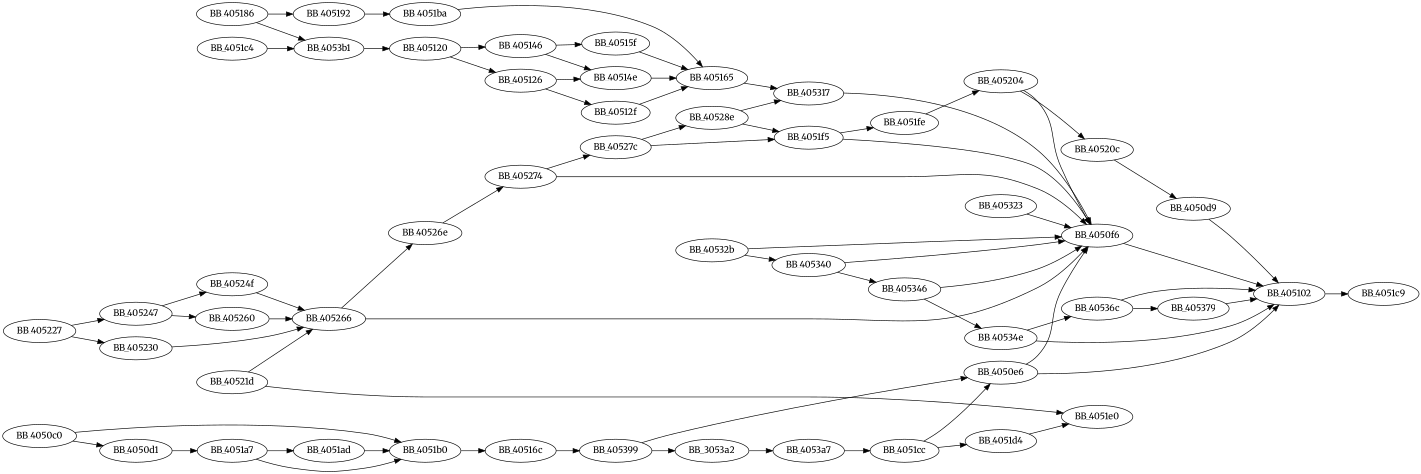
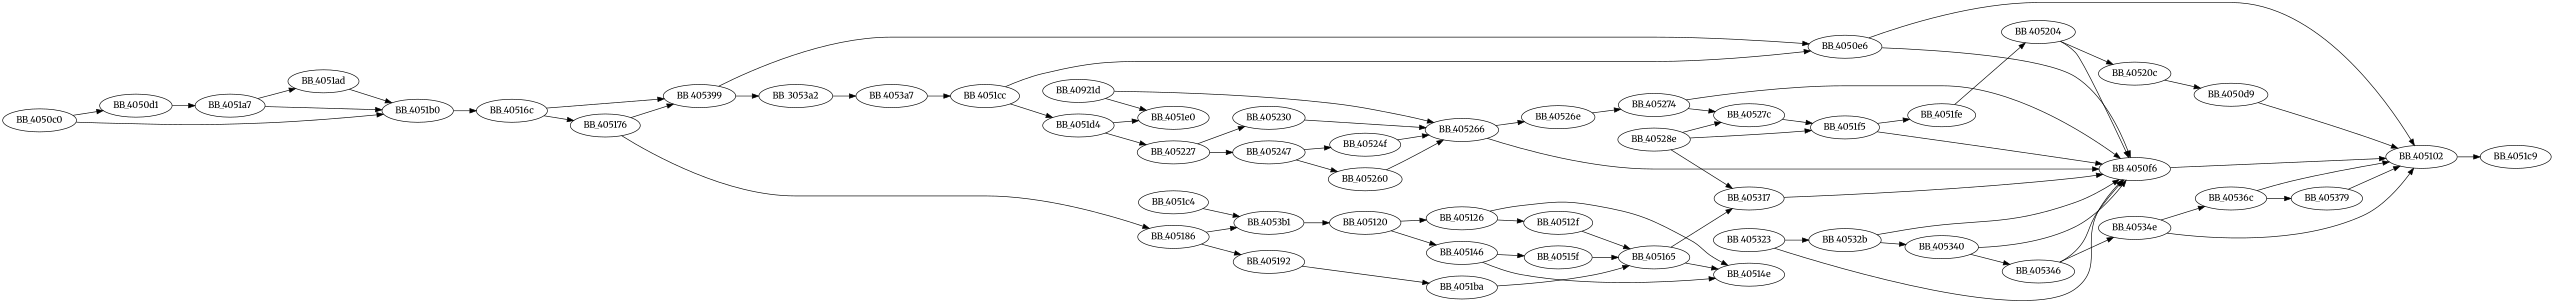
(660, 78) -> (1698, 265)
none -> (605, 125)
(661, 134) -> (1699, 128)
none -> (1123, 138)
none -> (1794, 240)
(232, 382) -> (1078, 91)
